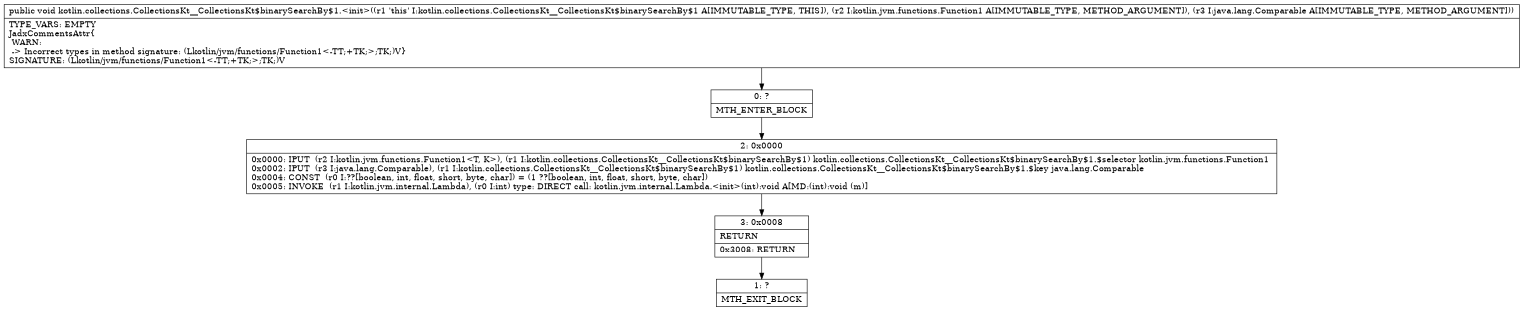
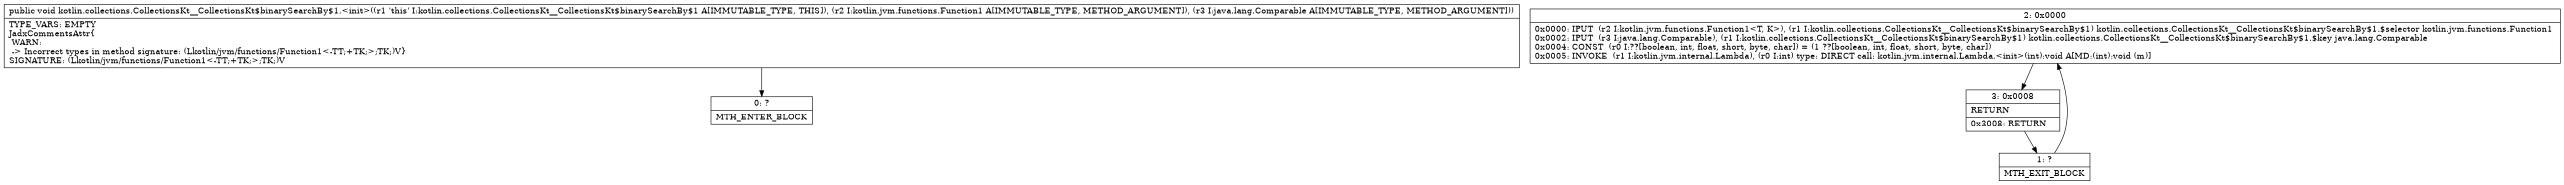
(762, 125) -> (2067, 112)
